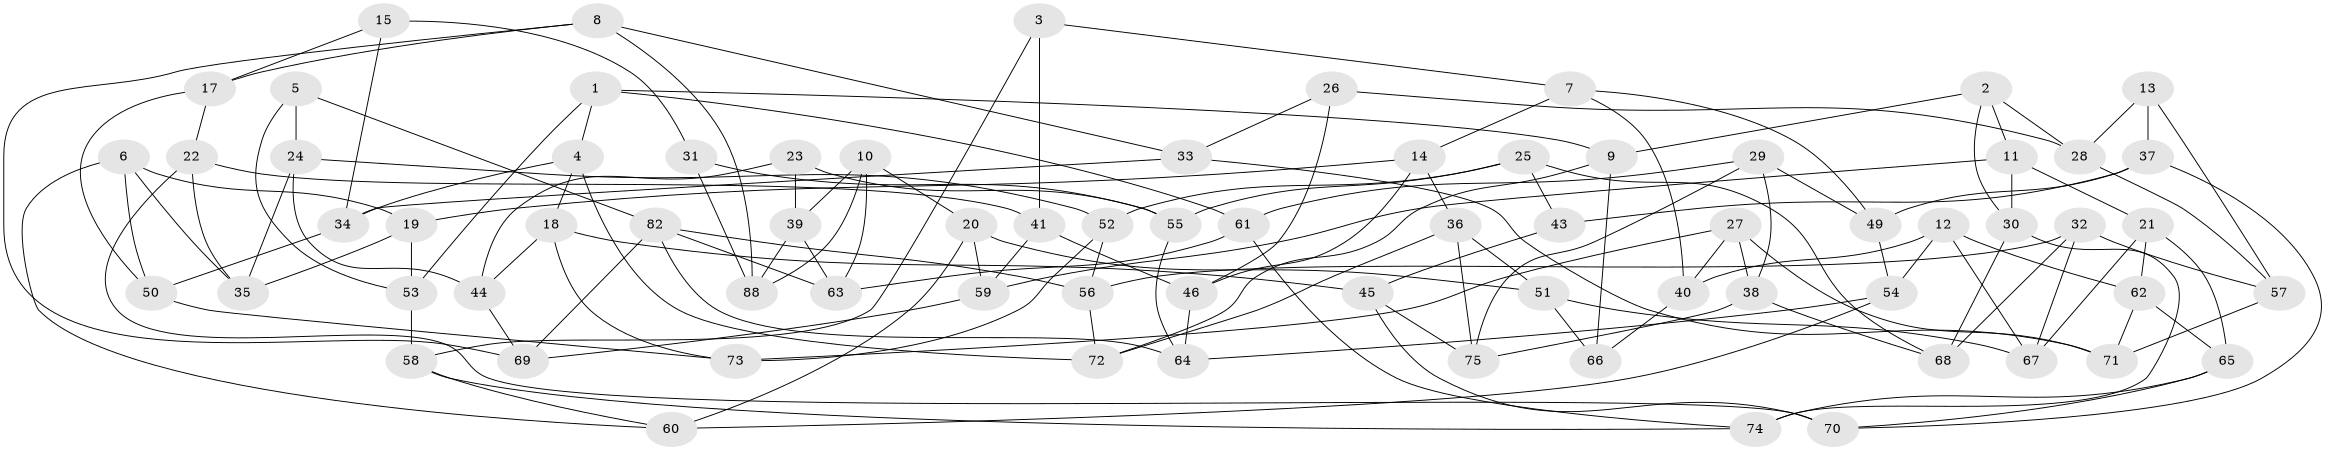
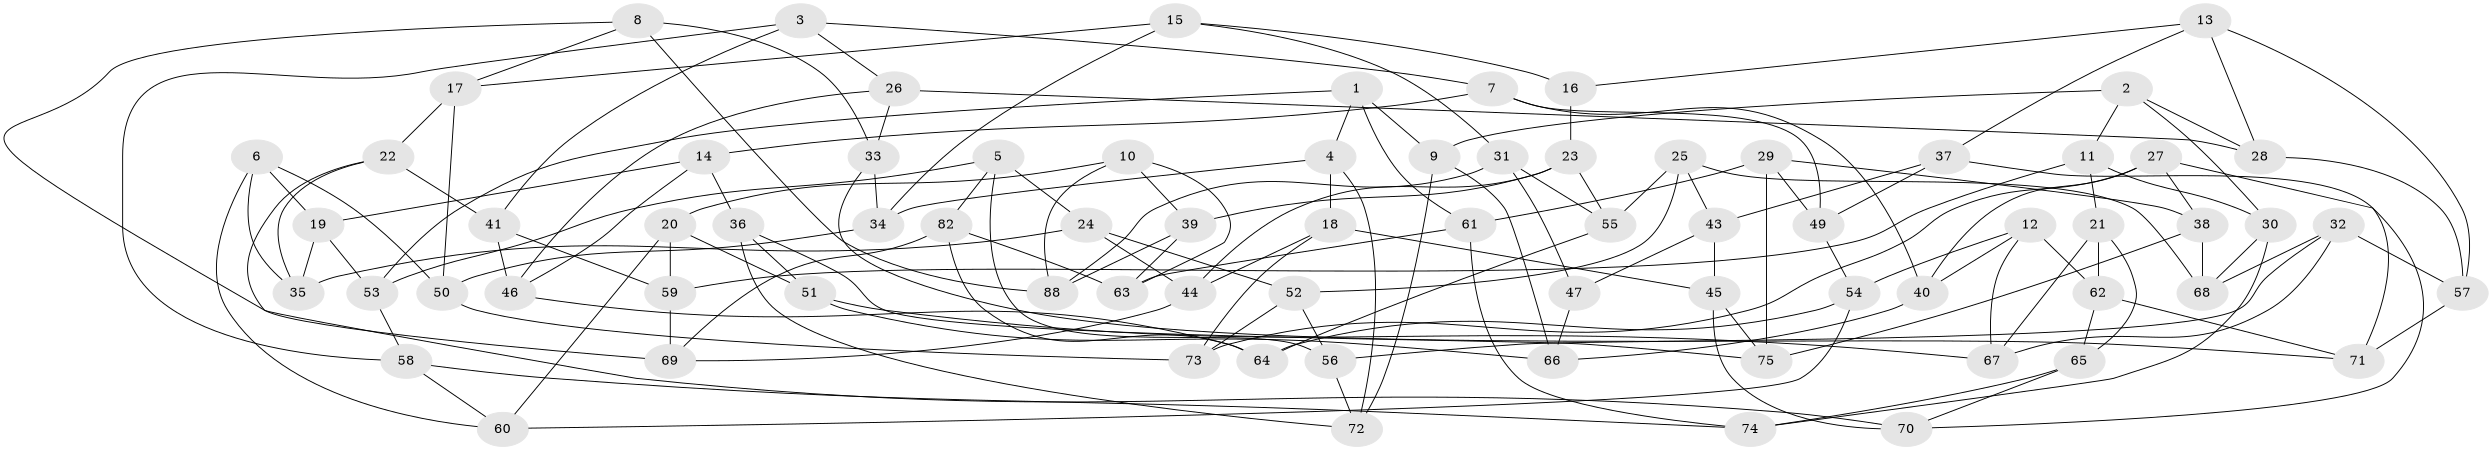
none -> (852, 58)
none -> (1571, 89)
(873, 256) -> (1012, 302)
none -> (1575, 293)
